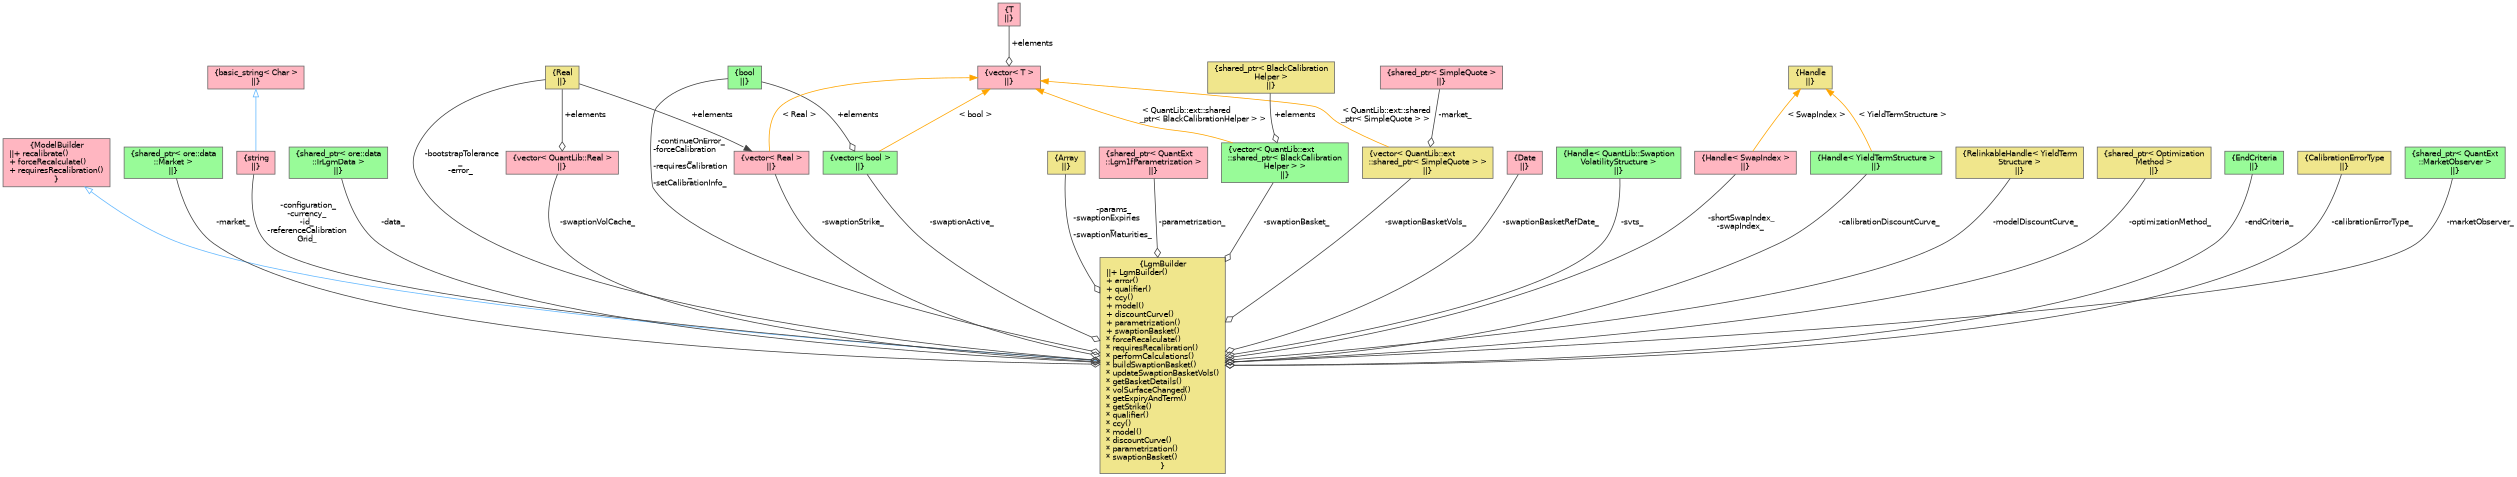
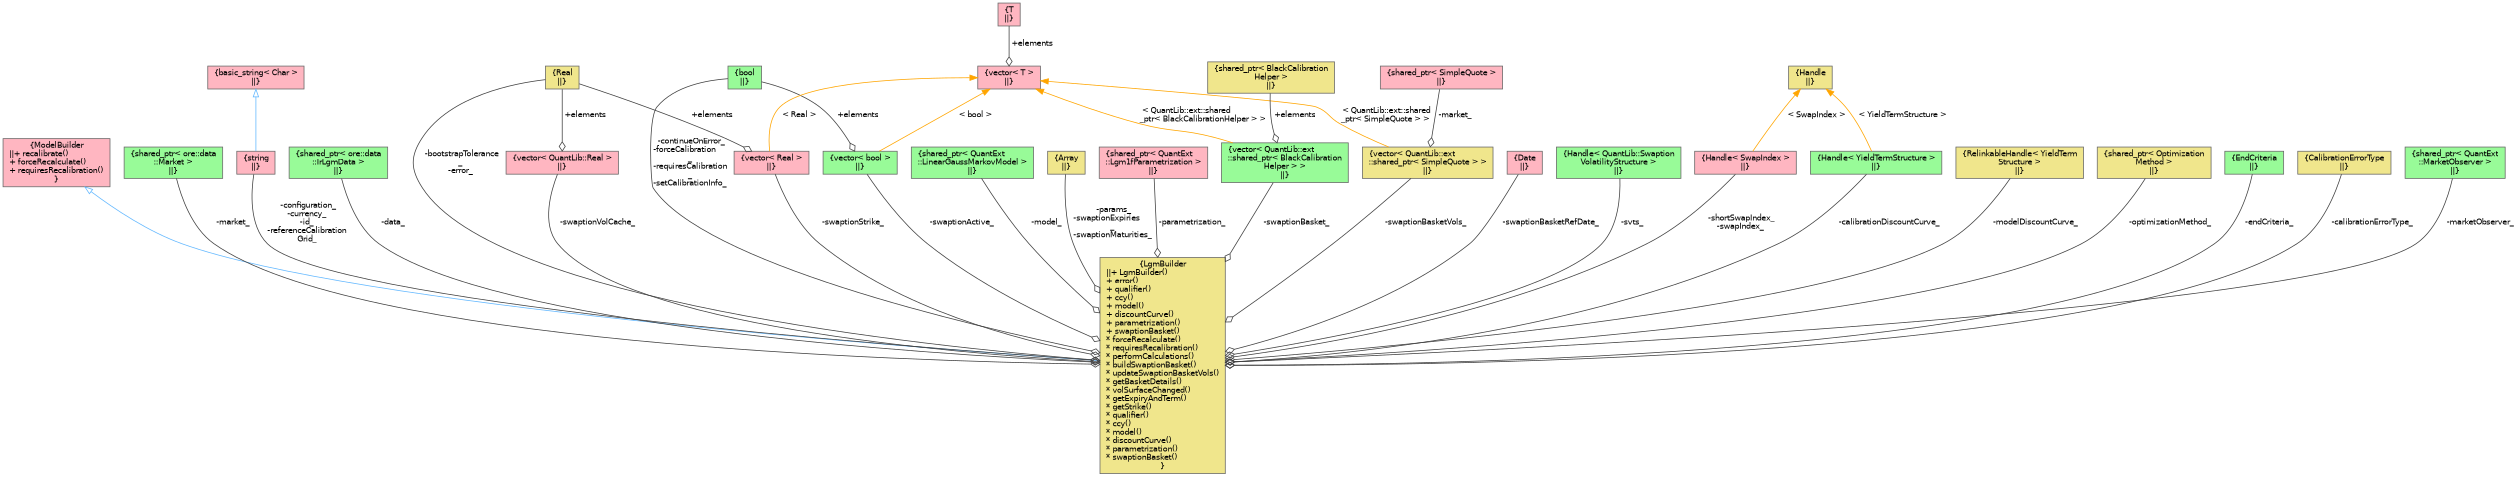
(662, 113) -> (662, 113)
none -> (972, 163)
